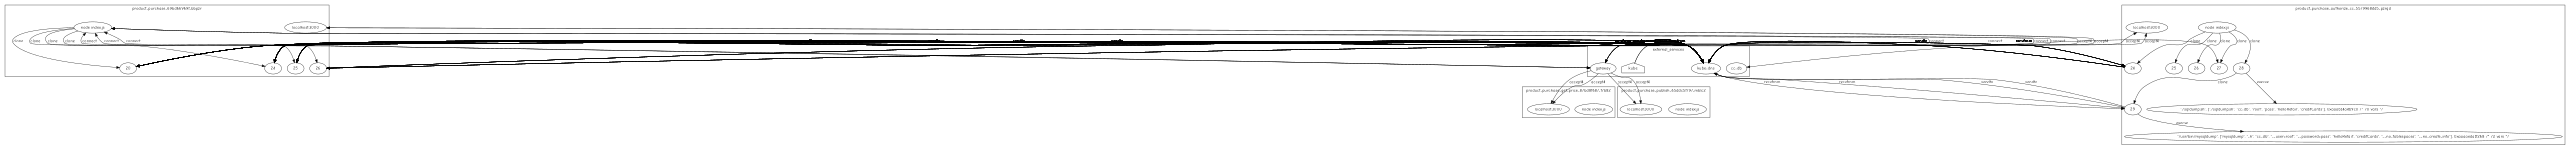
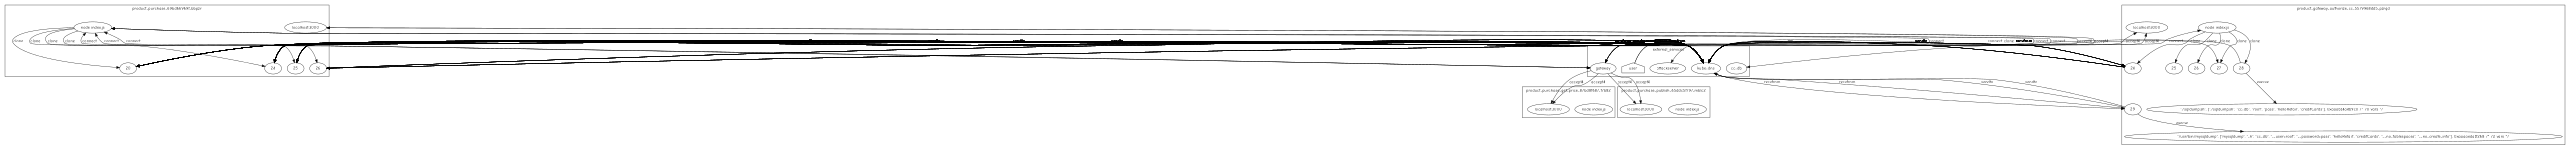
(2343, 9) -> (2343, 9)
(1633, 68) -> (1633, 68)
none -> (1668, 68)
(2182, 78) -> (1854, 40)
